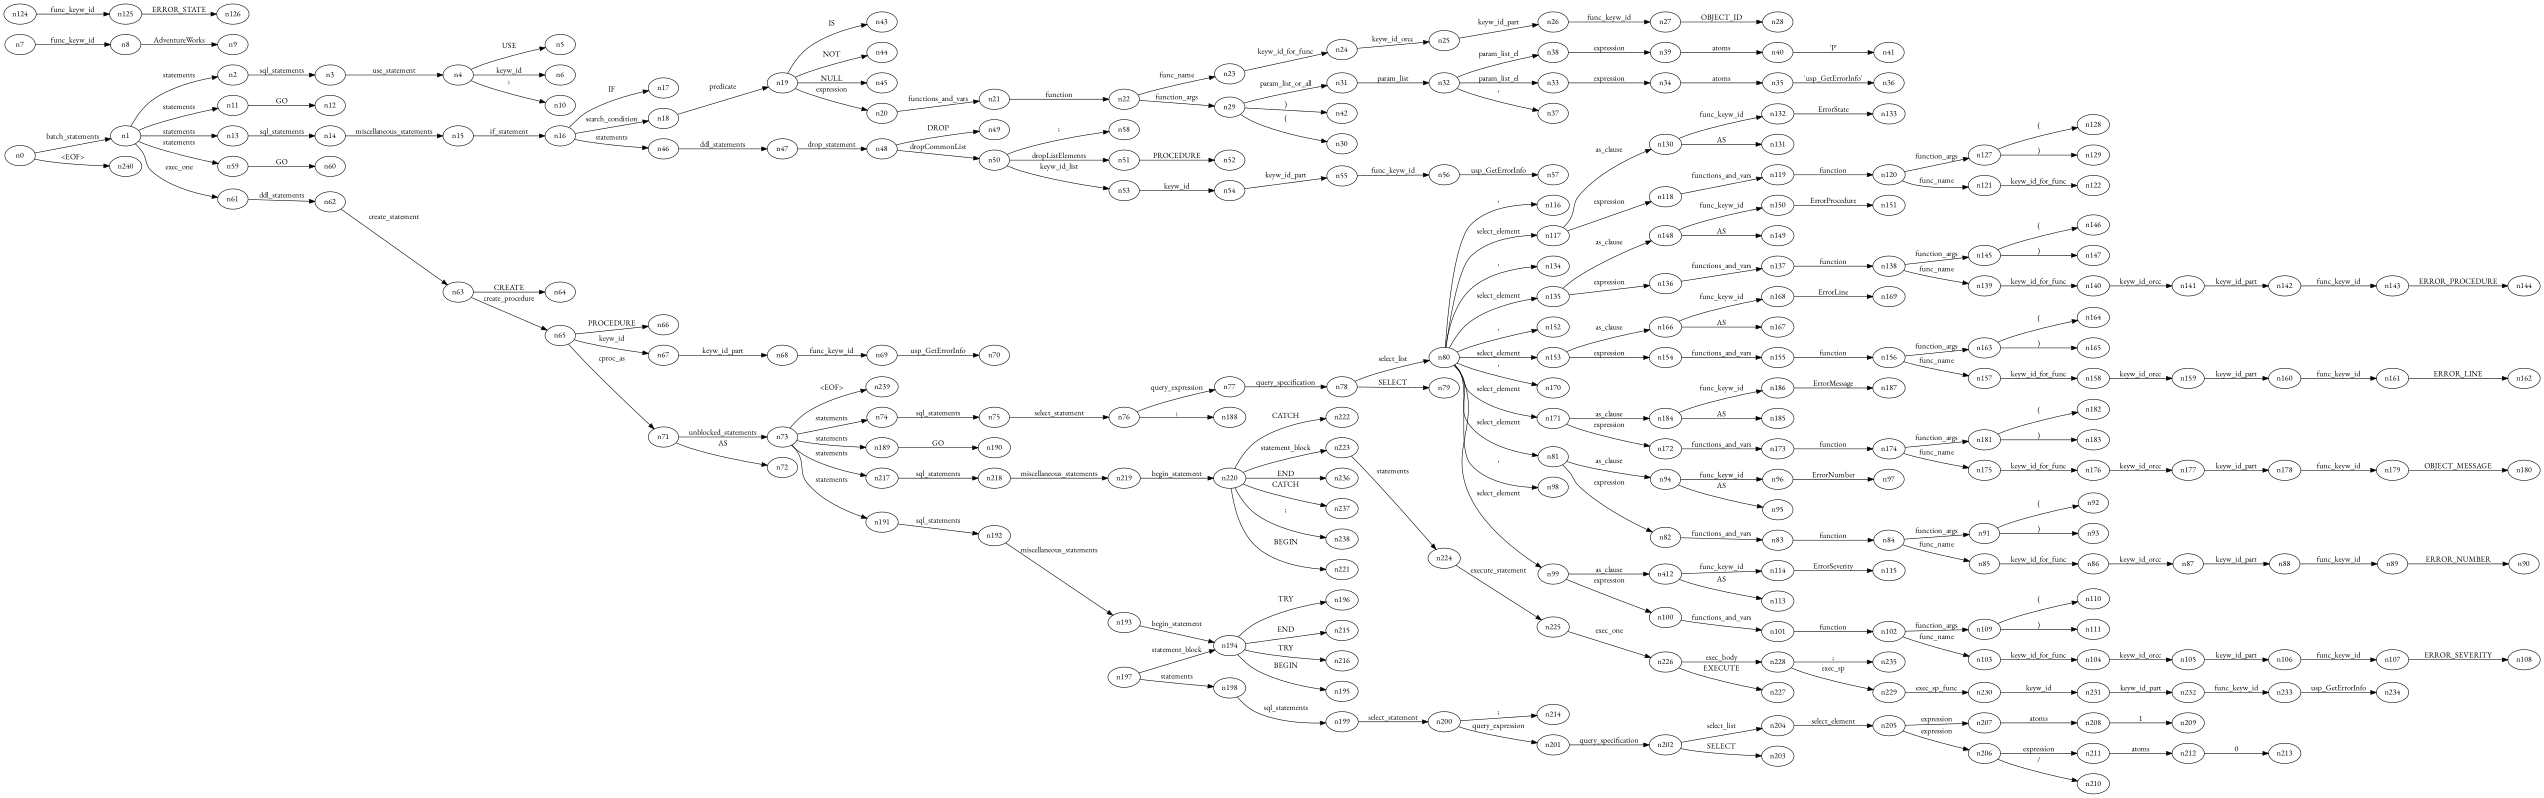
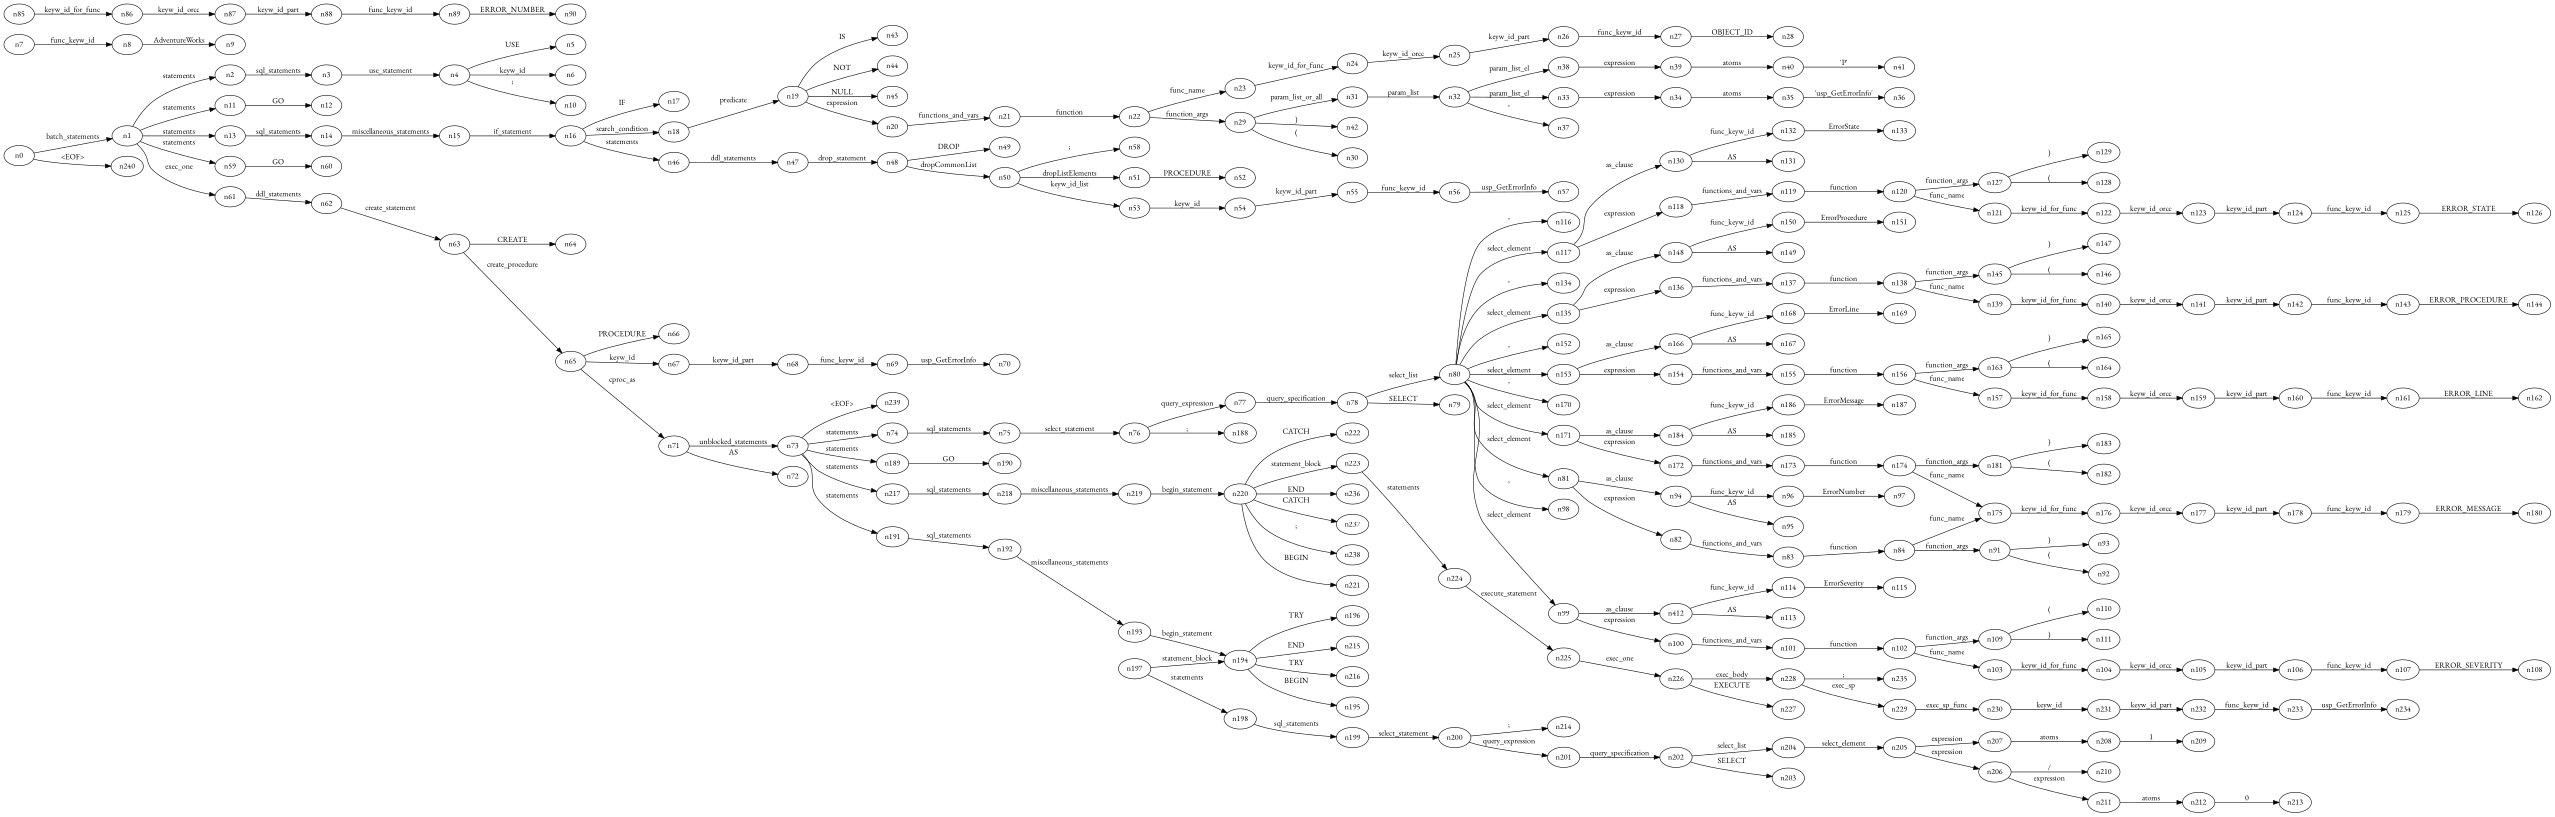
none -> (2199, 213)
(2458, 466) -> (2469, 509)
(1933, 553) -> (1944, 532)
